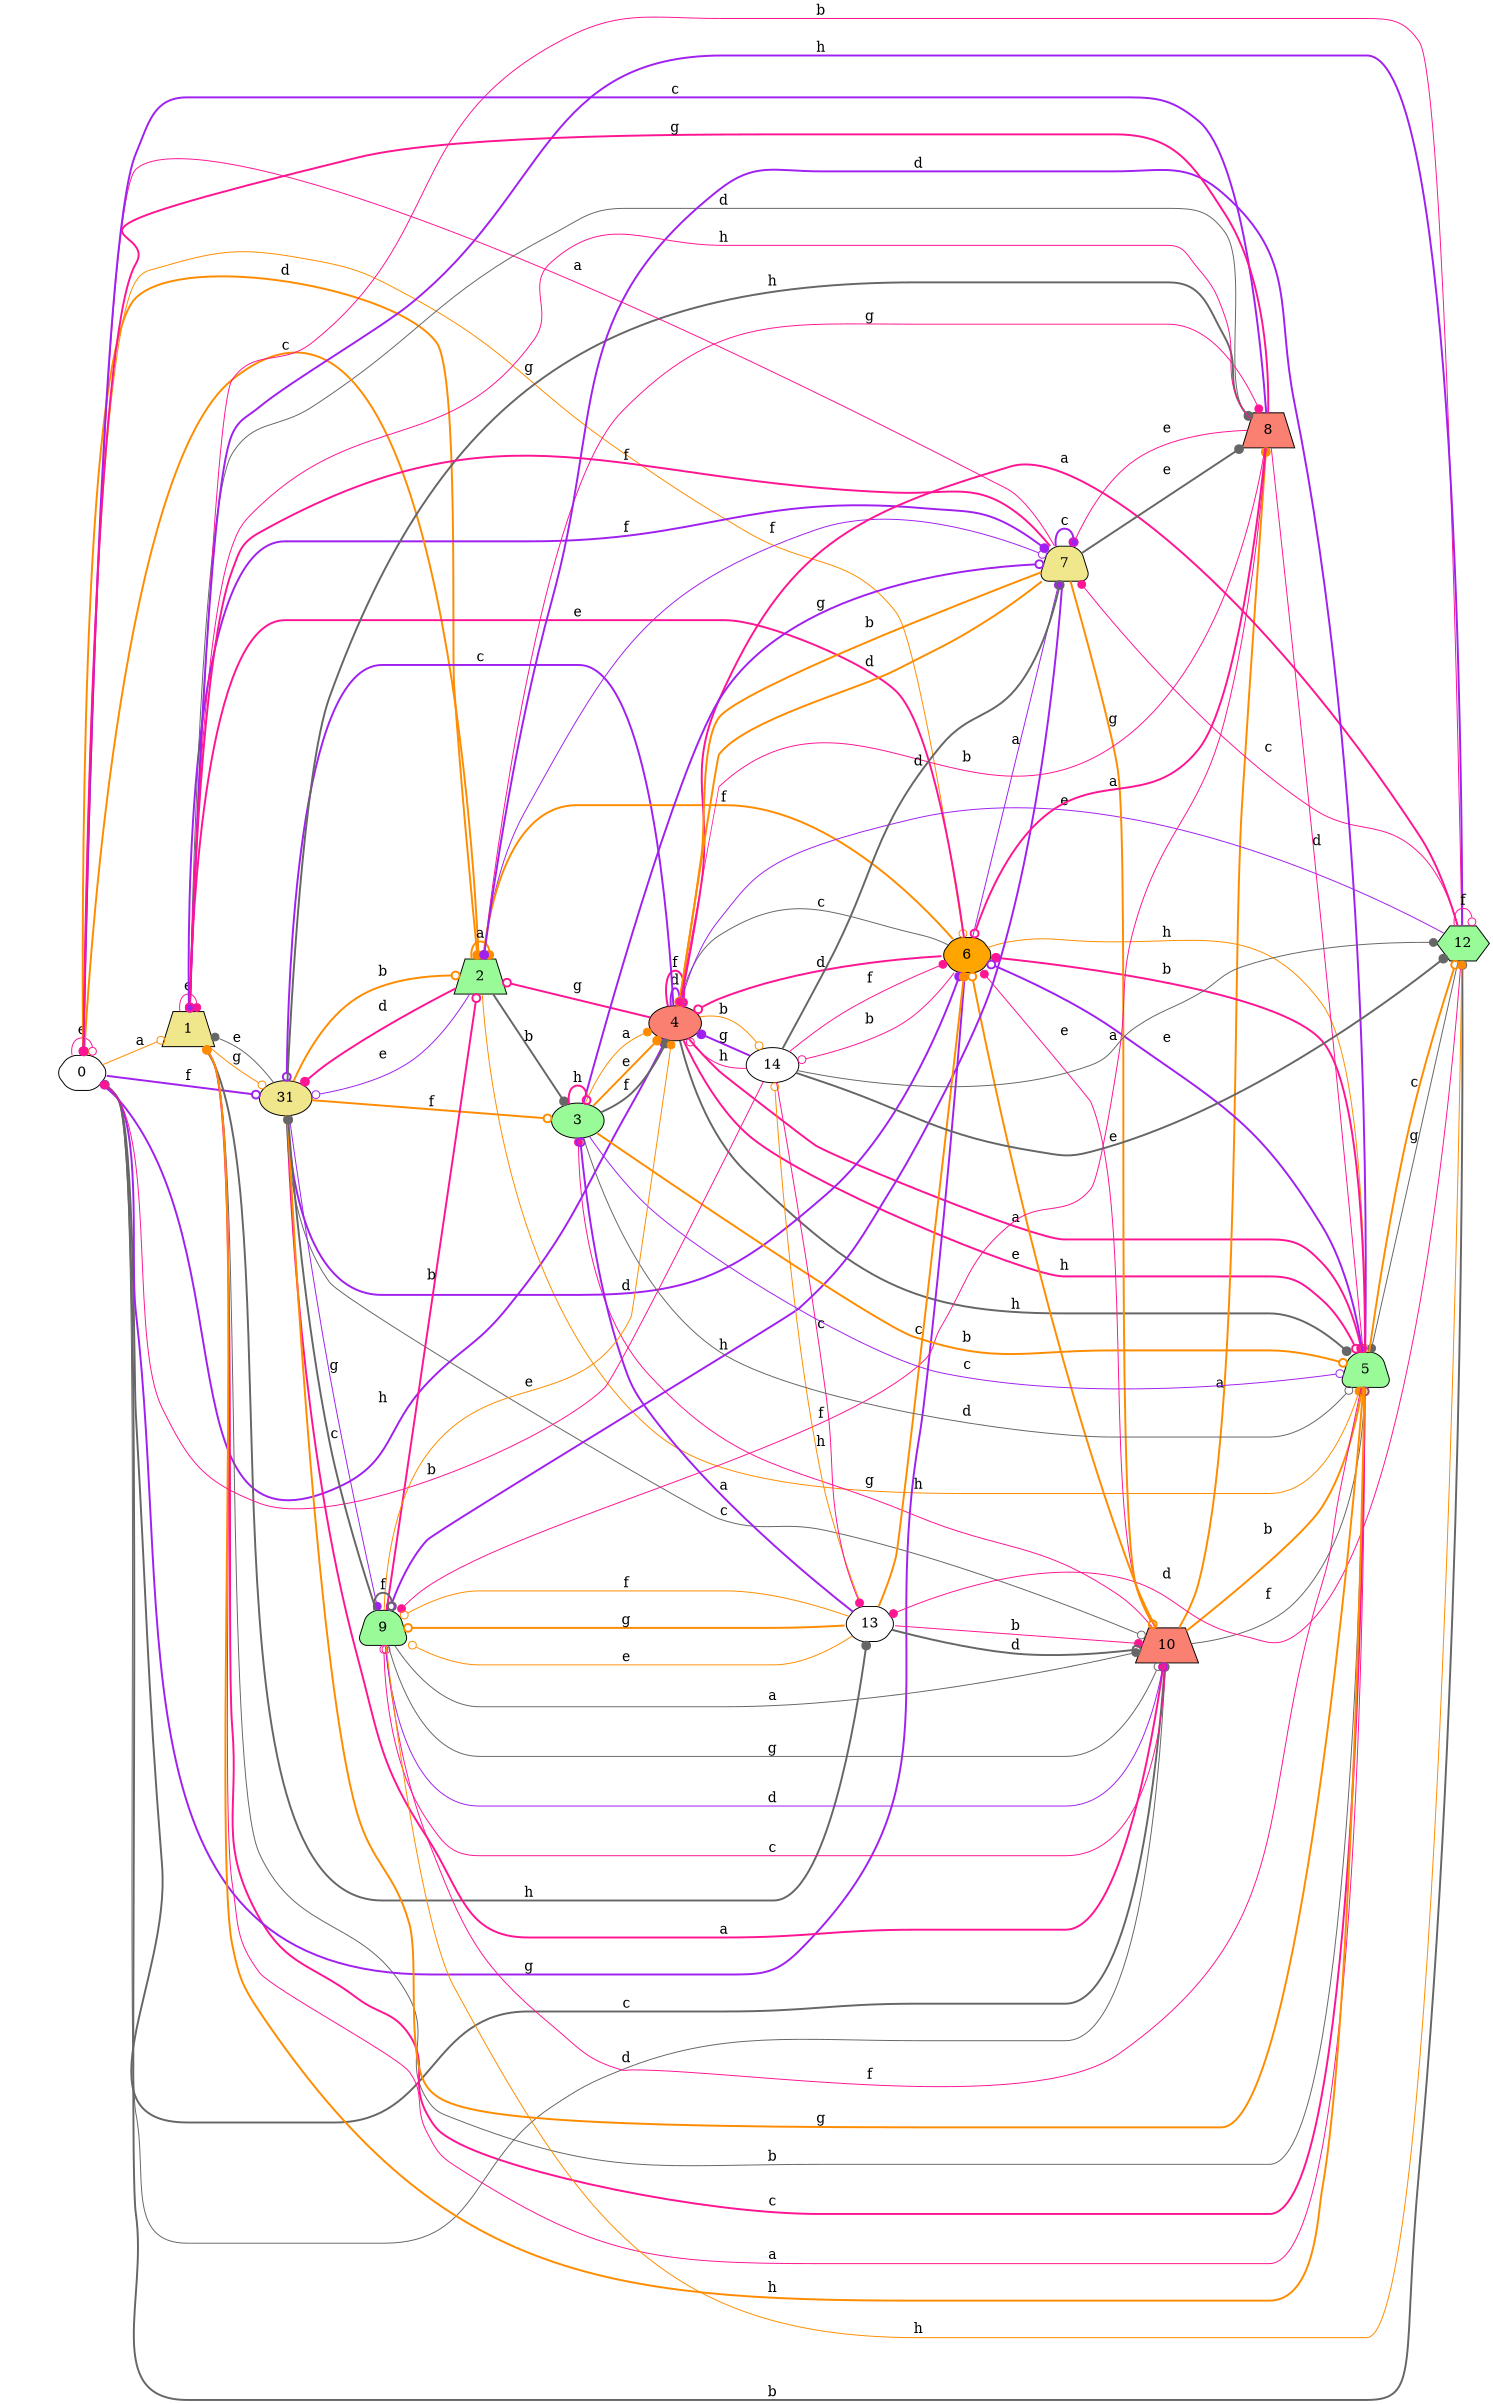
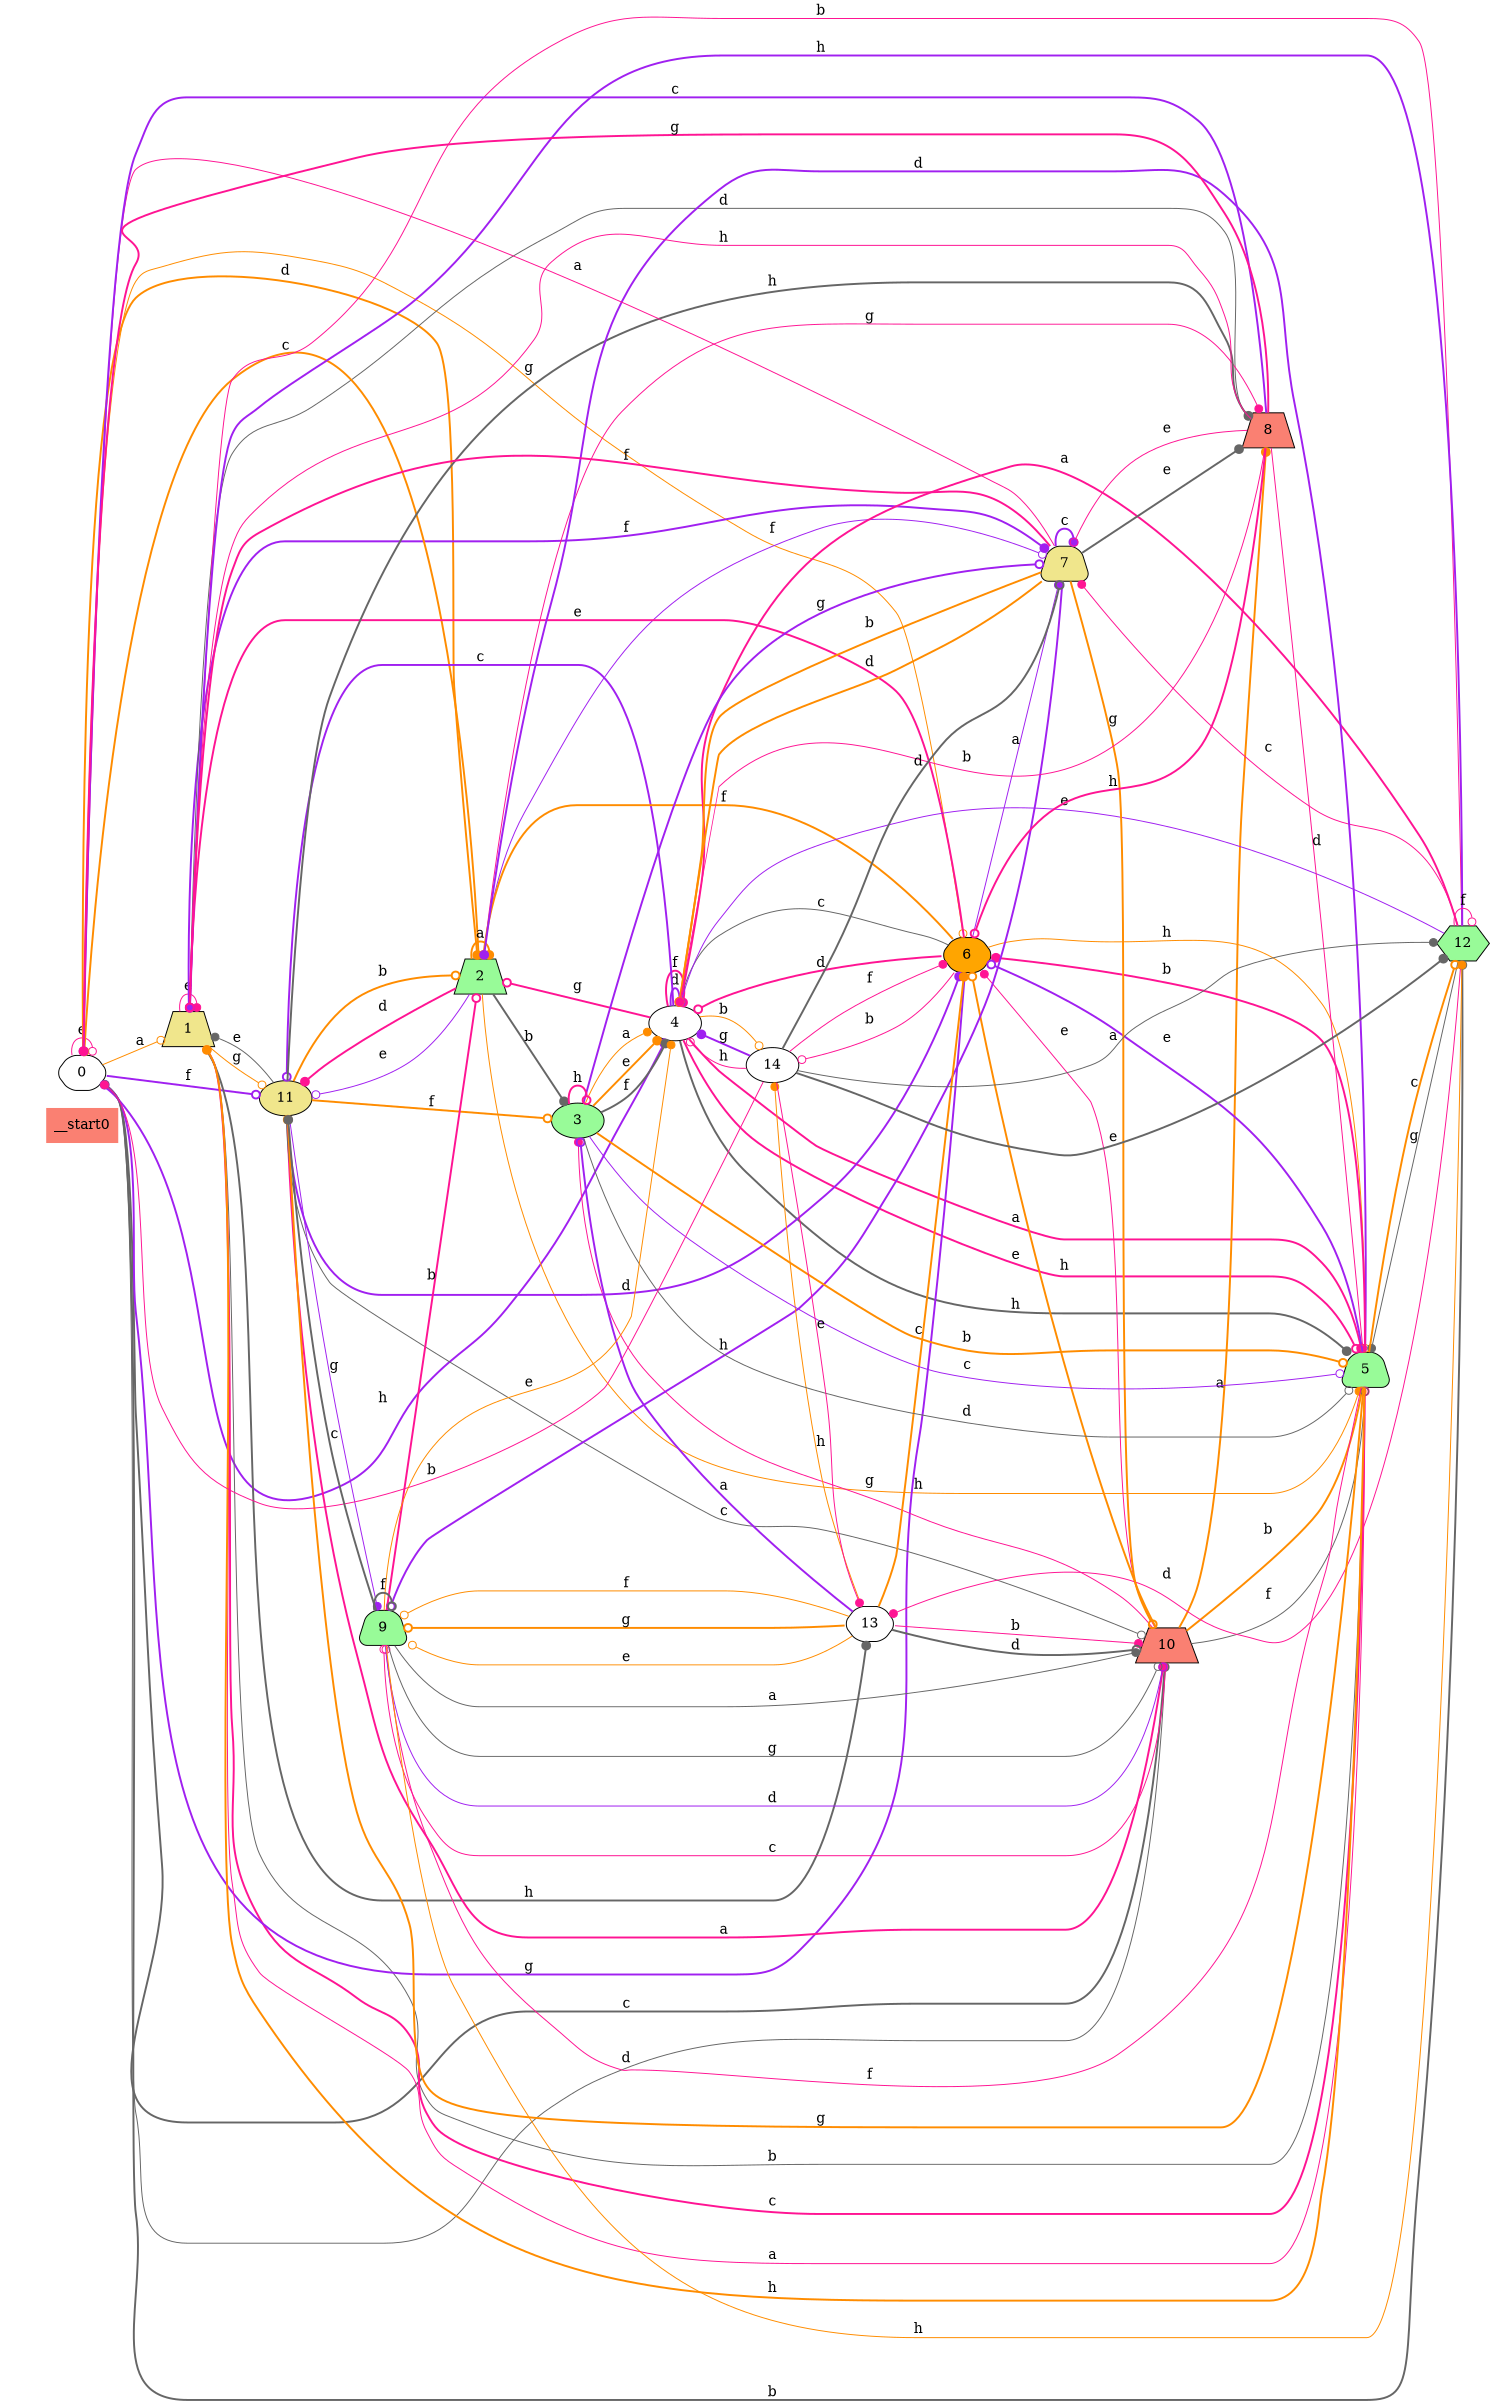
(1113, 782) -> (1113, 782)
(675, 1023) -> (675, 1023)
(286, 1098) -> (286, 1098)
none -> (82, 1125)
(1066, 1206) -> none
(821, 1325) -> (821, 1325)
(801, 1352) -> (801, 1352)
